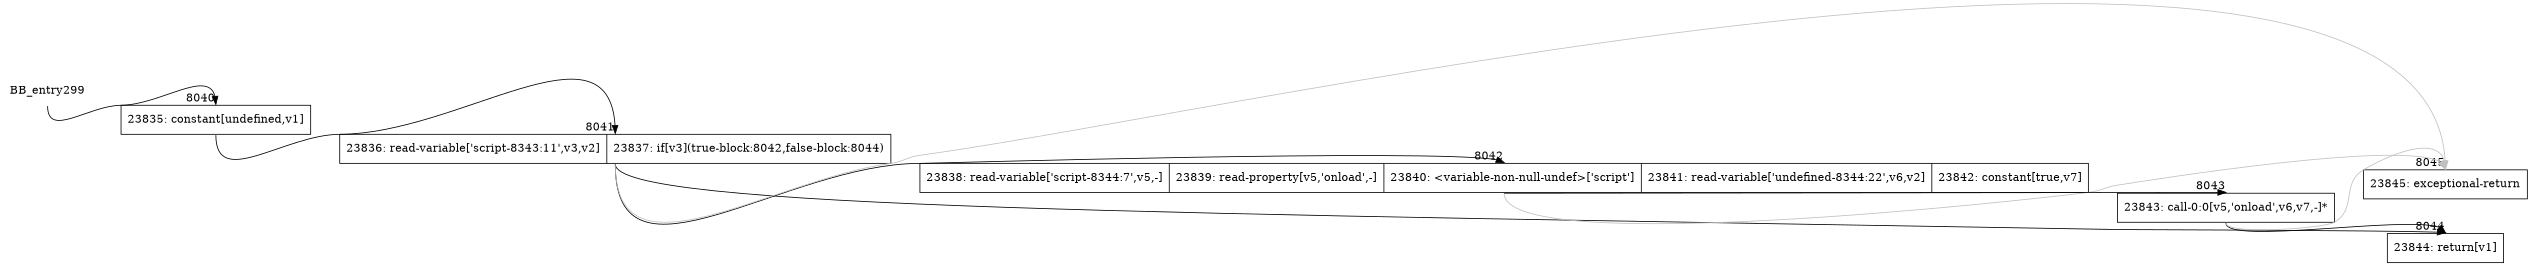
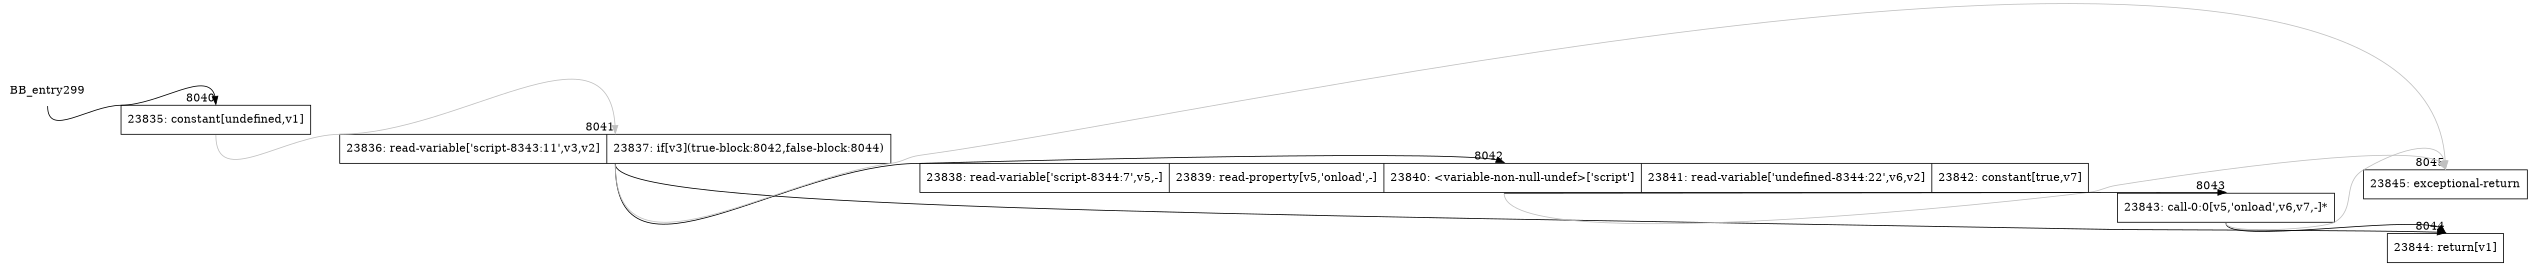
(422, 120) -> (422, 120)
